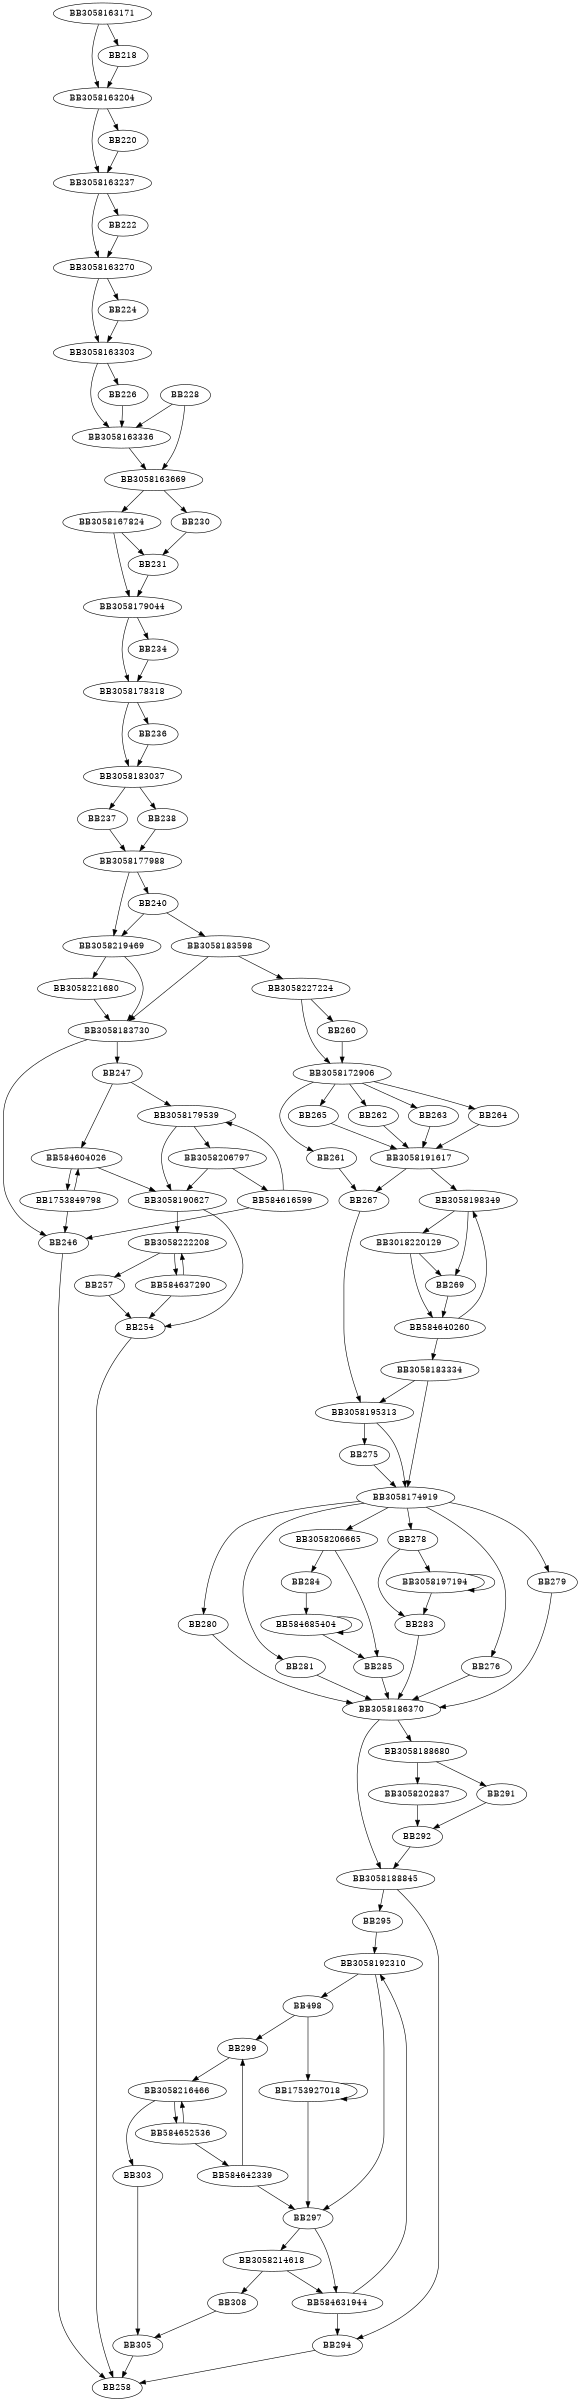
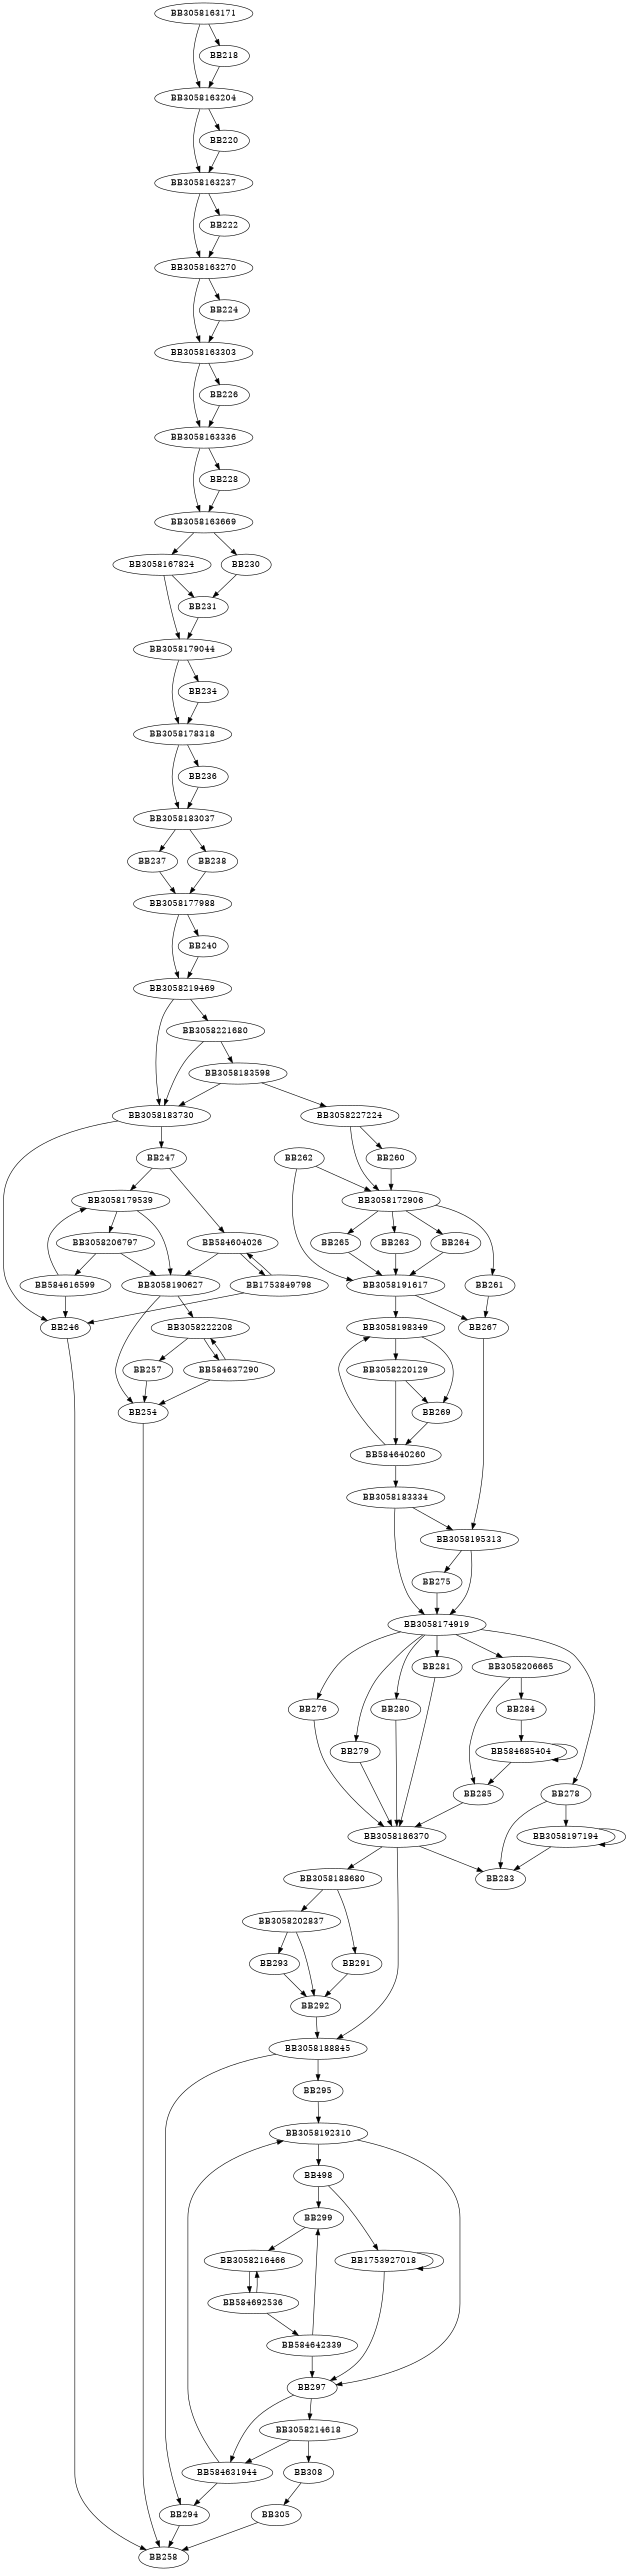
(157, 414) -> (213, 456)
(183, 923) -> (225, 1050)
(356, 1092) -> (341, 1178)
(409, 1243) -> (396, 1370)
(413, 1665) -> (448, 1858)
none -> (274, 1964)
(181, 2134) -> (253, 2303)
(138, 2176) -> none
